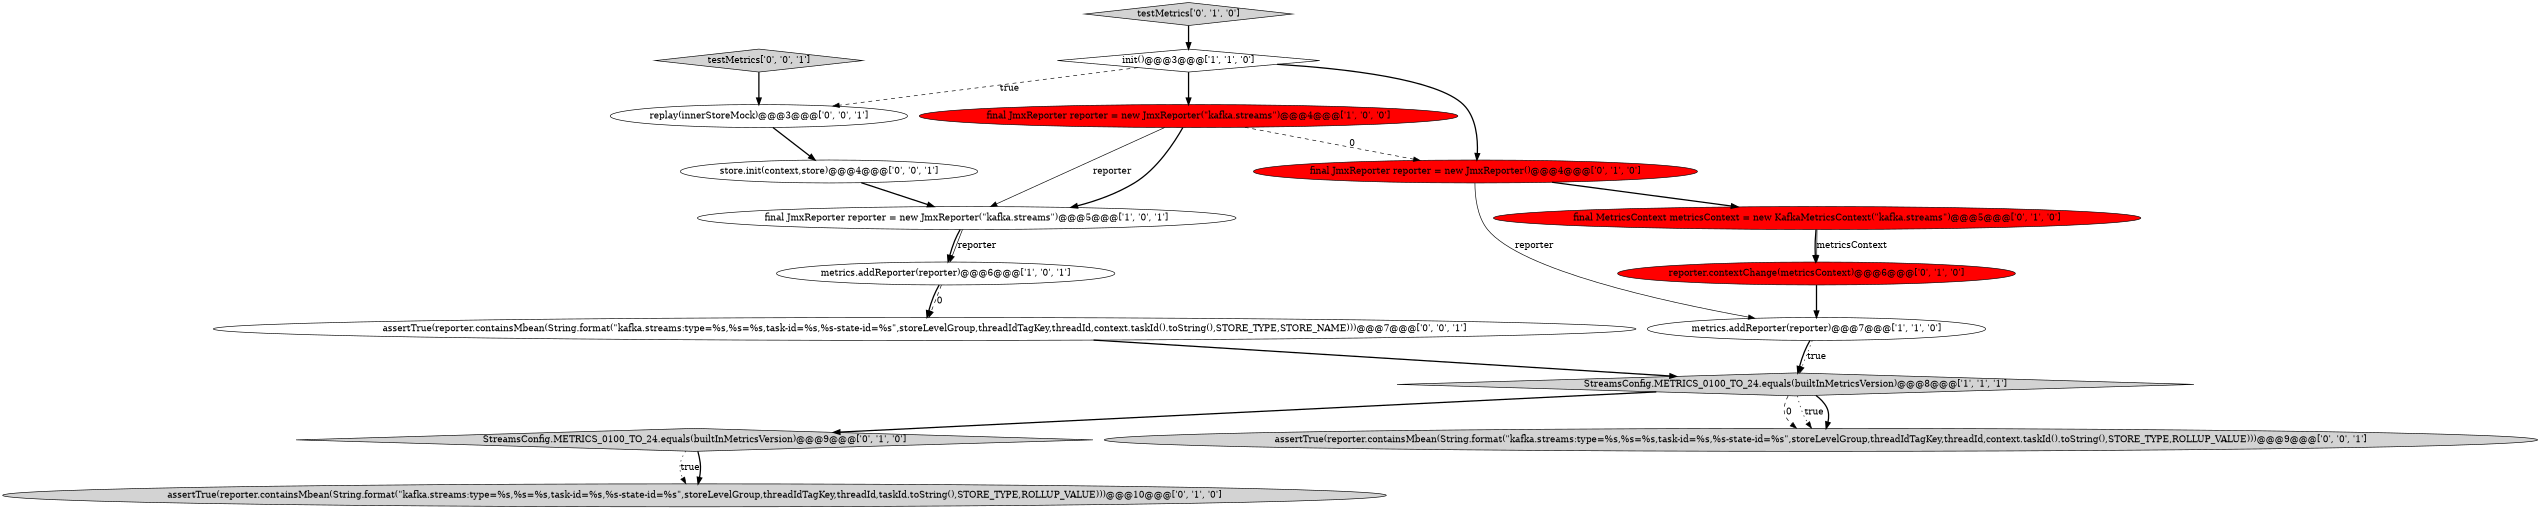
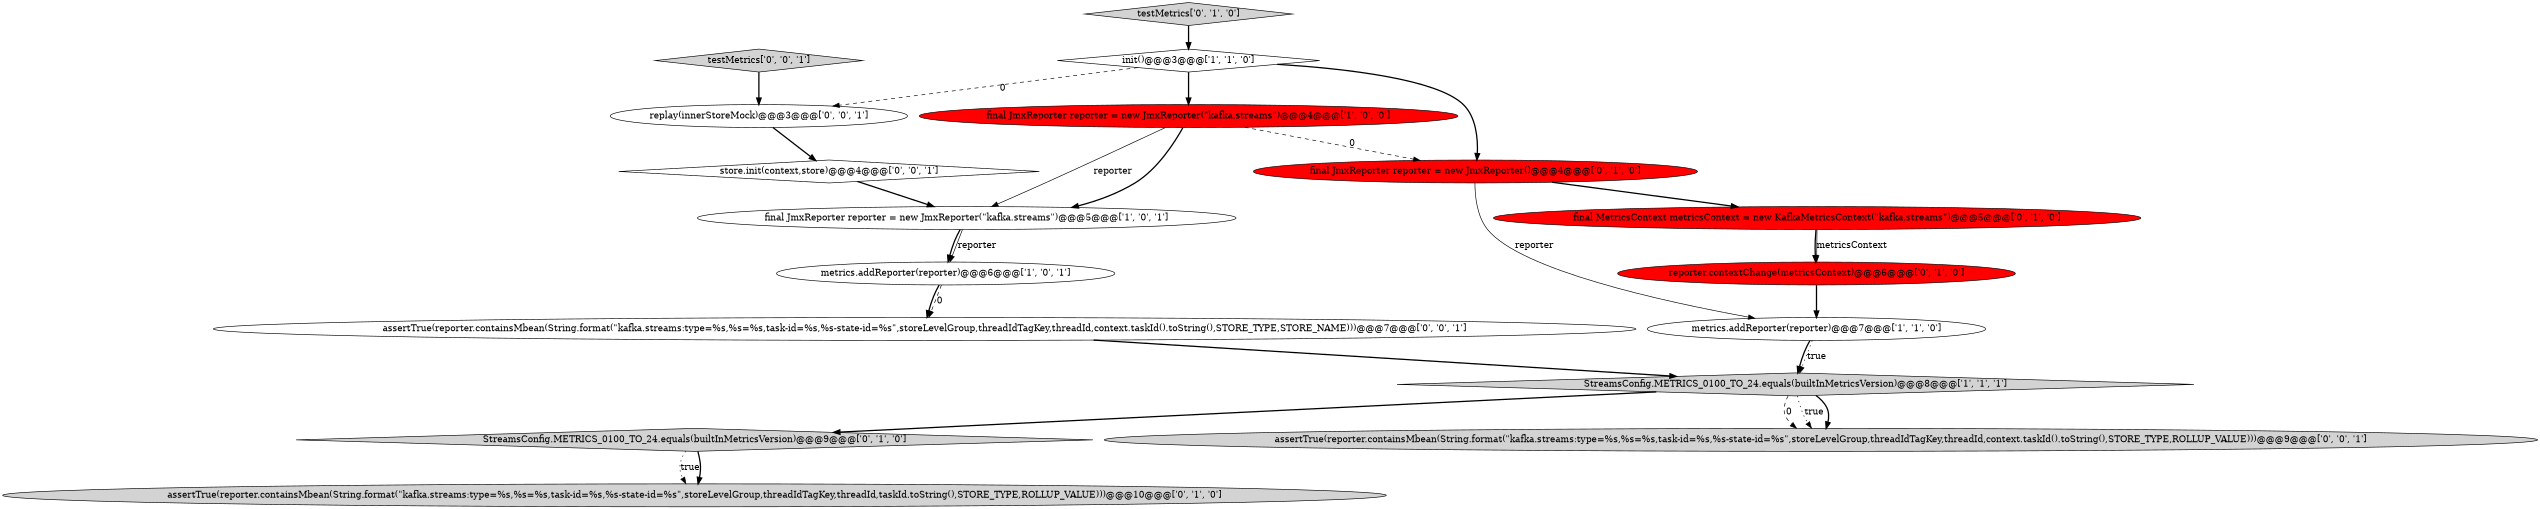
(1010, 88) -> (1003, 88)
(829, 171) -> (829, 171)
